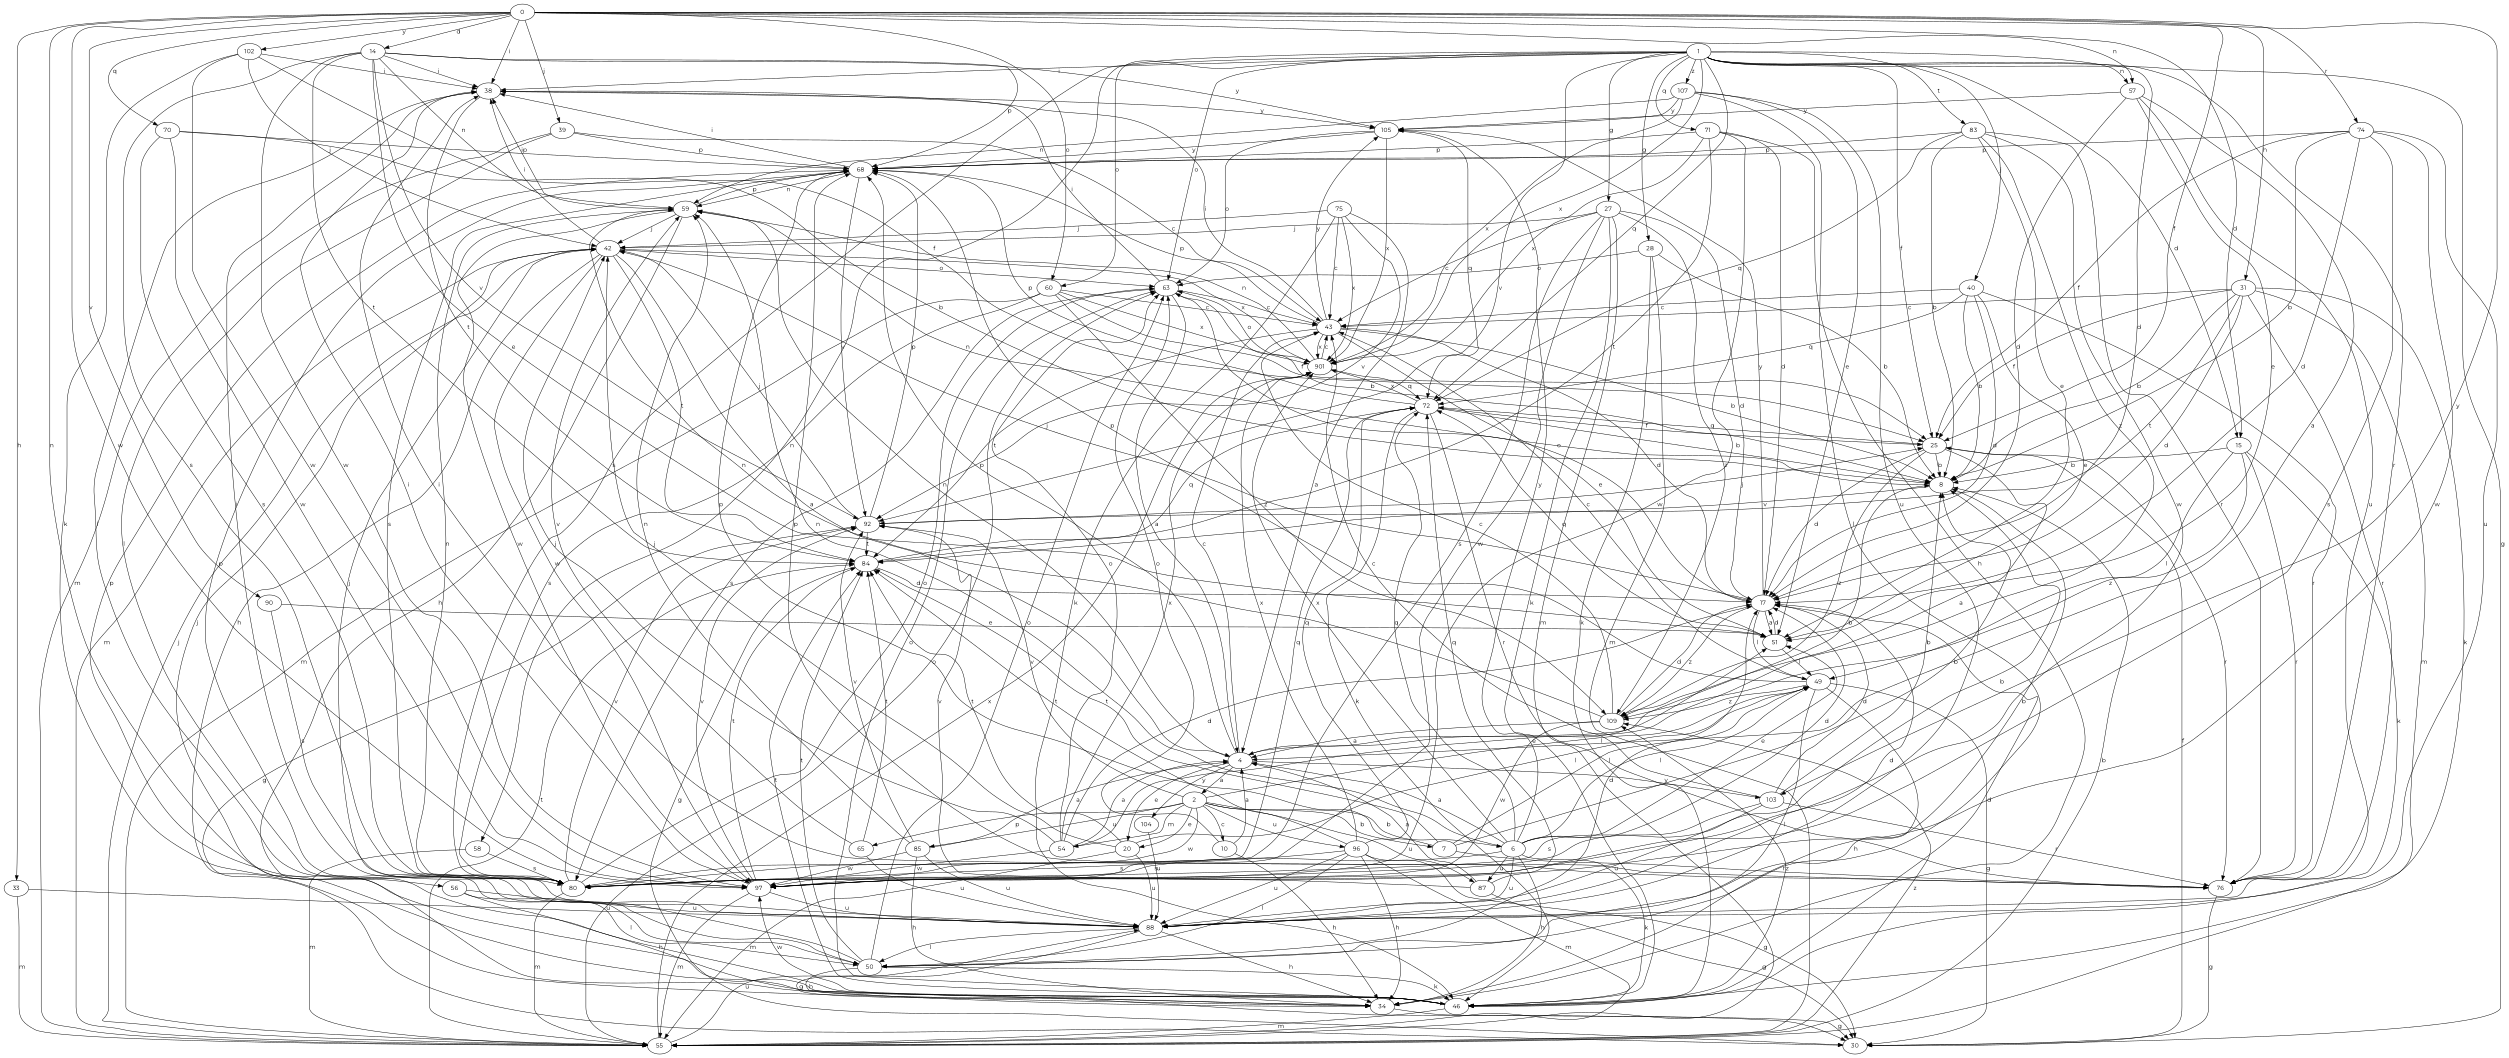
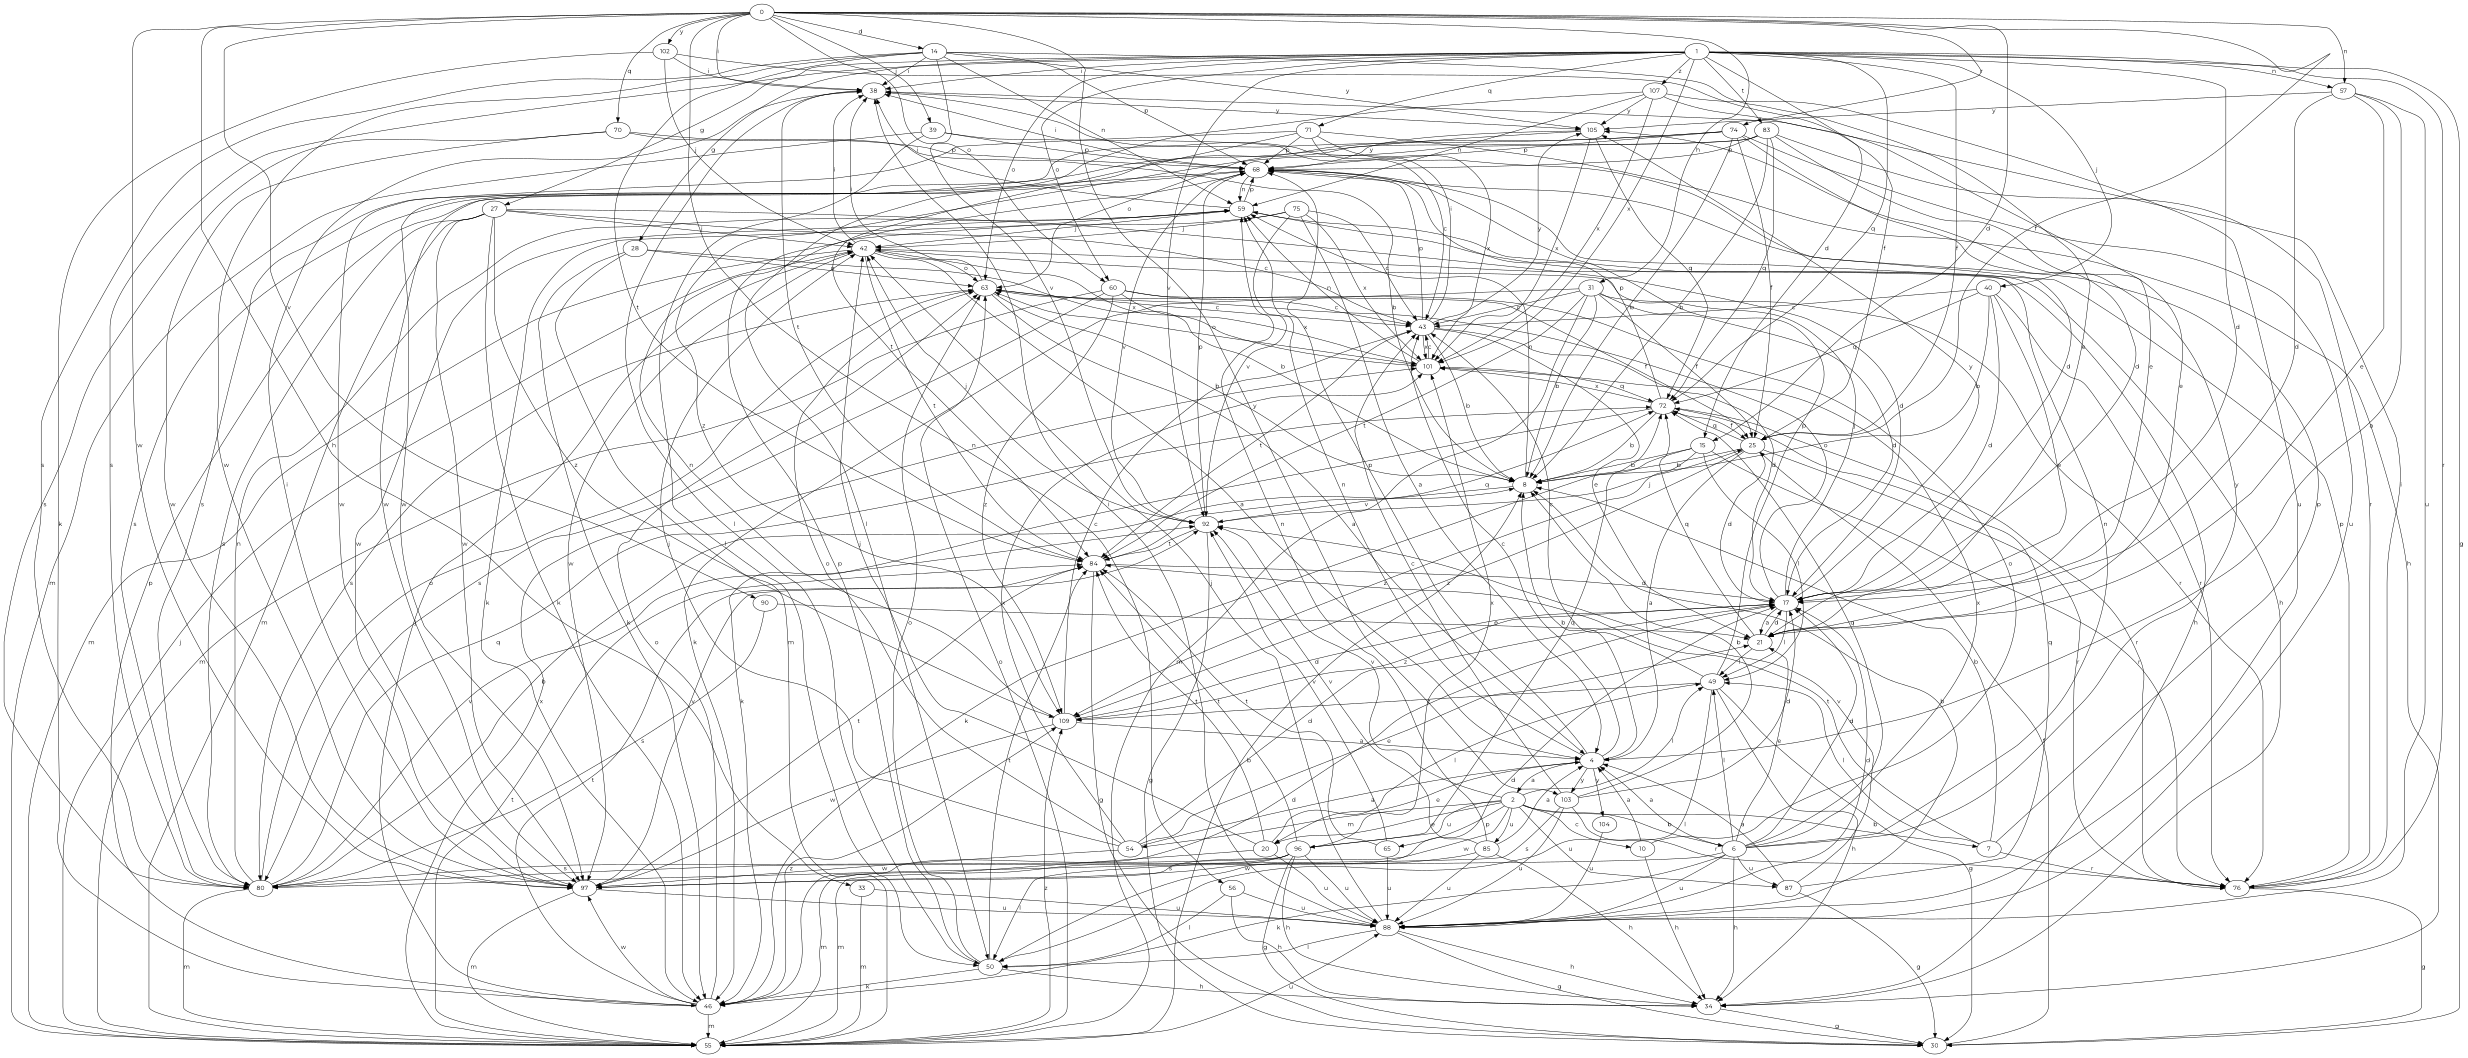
(1320, 367) -> (1428, 367)
(356, 540) -> none
(574, 573) -> (1313, 690)
(1775, 642) -> (1760, 642)
(478, 849) -> none
